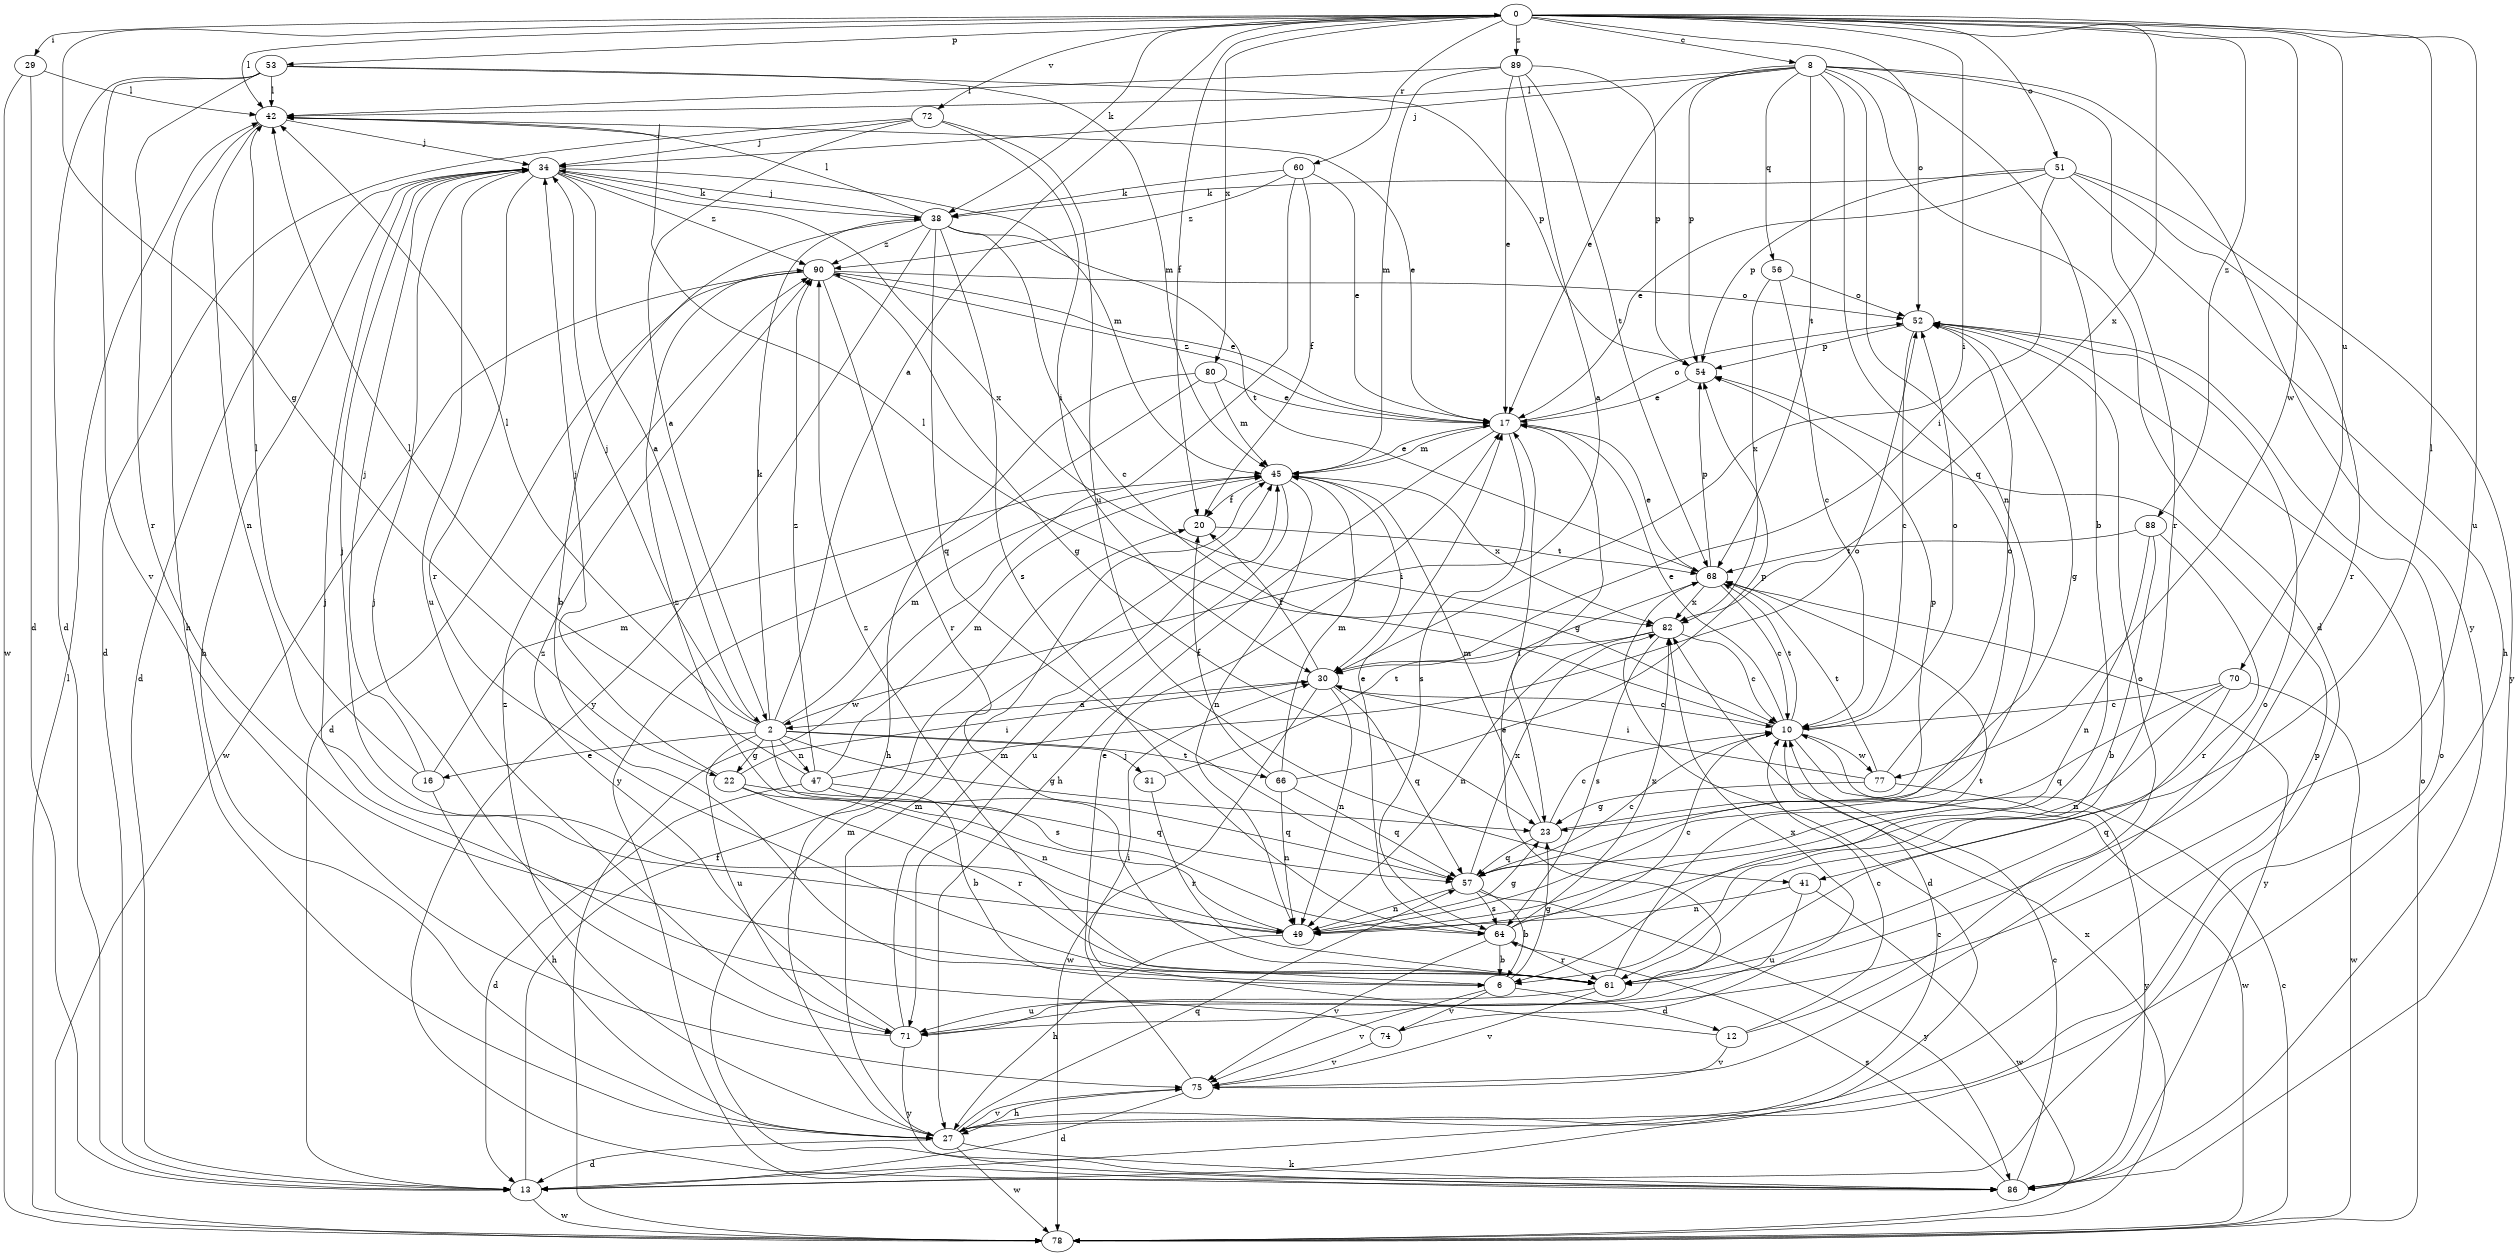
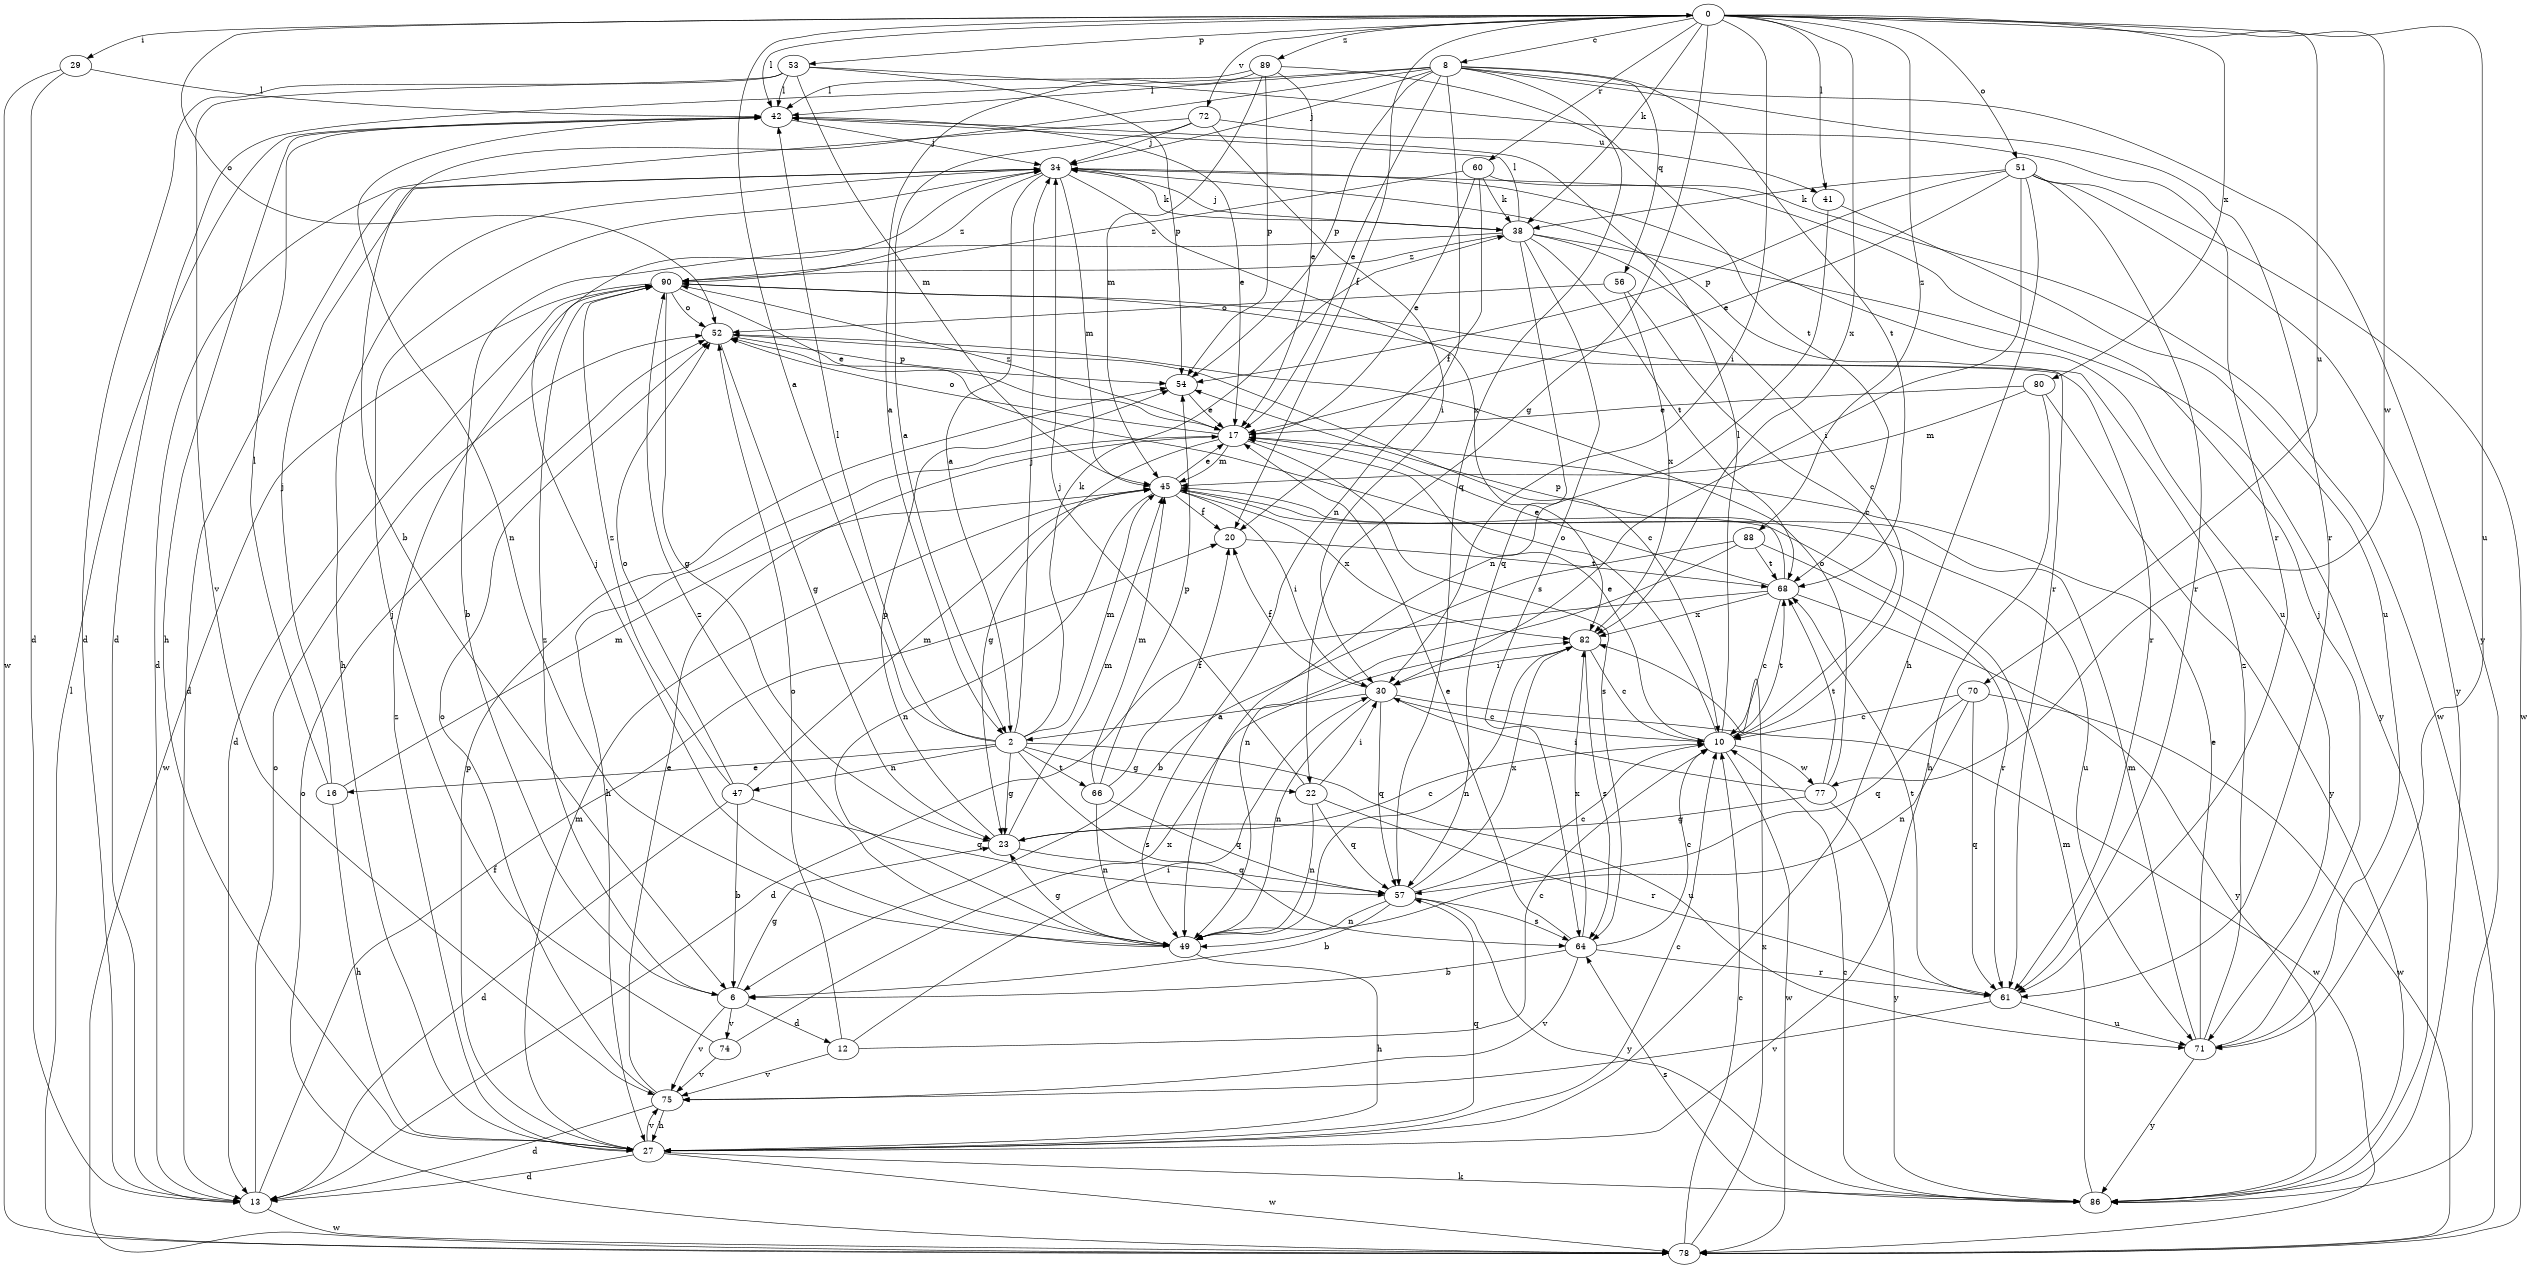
(458, 520) -> none
(1150, 781) -> none
(1847, 1223) -> (2520, 968)
